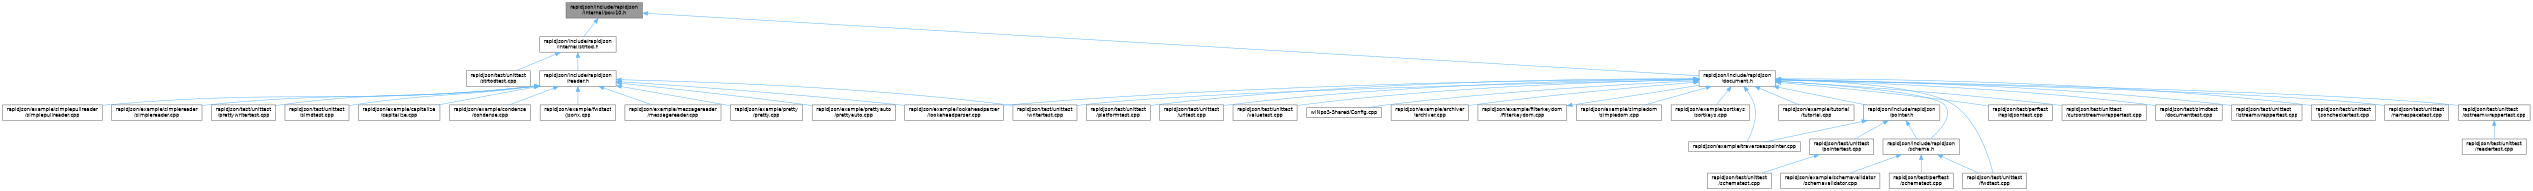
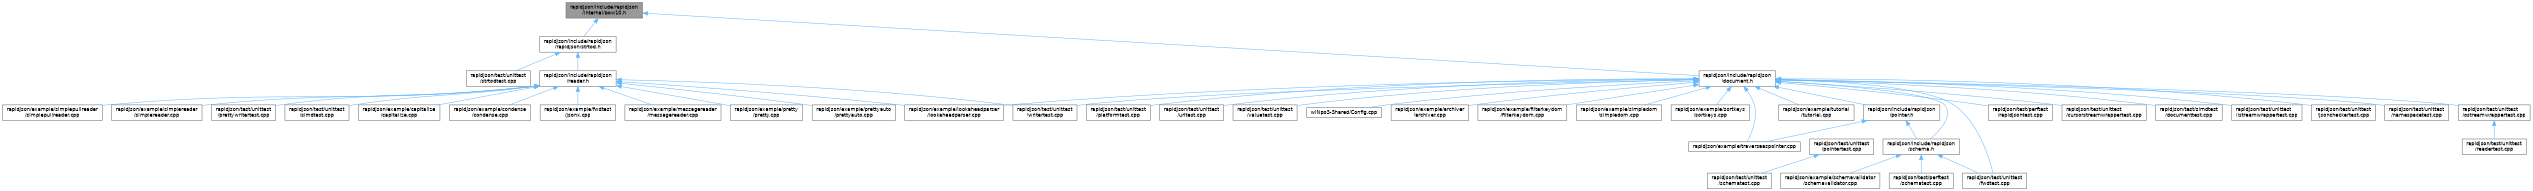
(578, 44) -> (578, 44)
(1635, 95) -> (1630, 95)
(1869, 131) -> none
